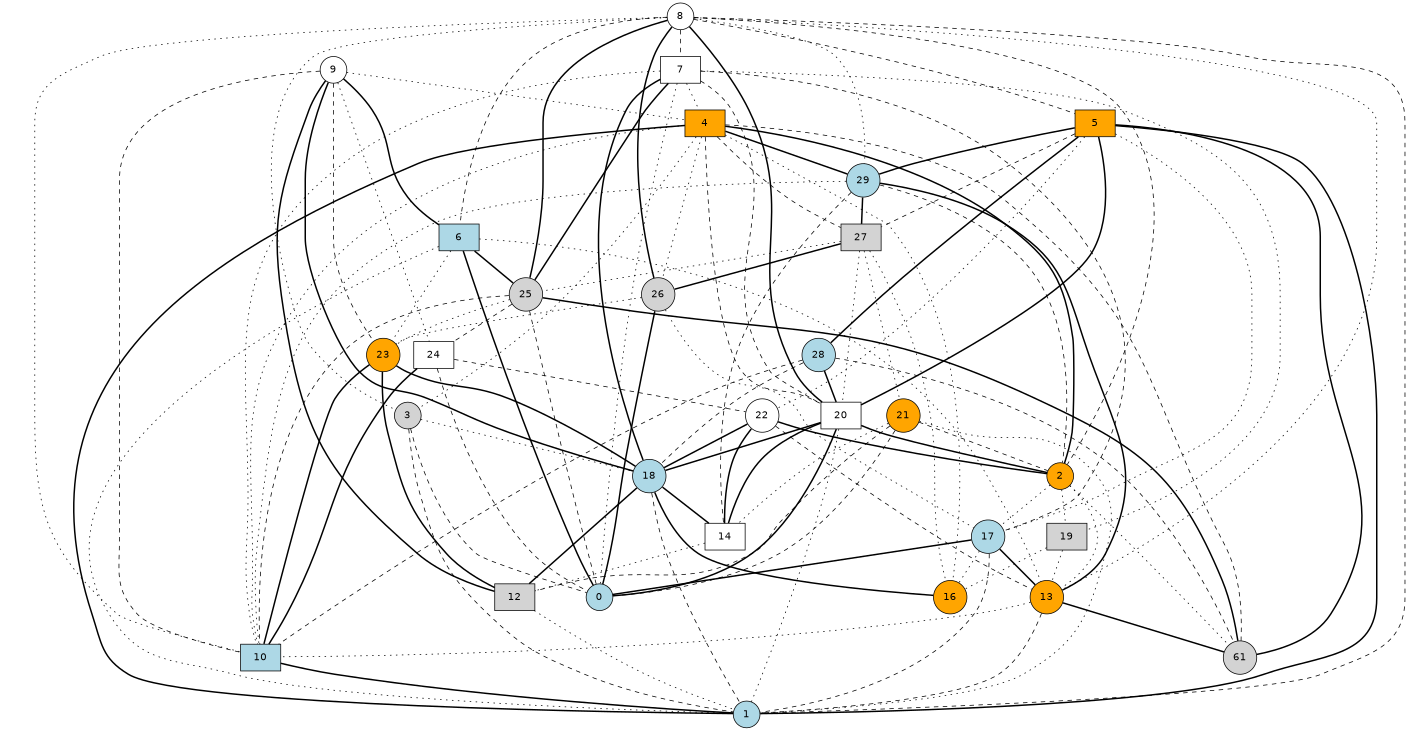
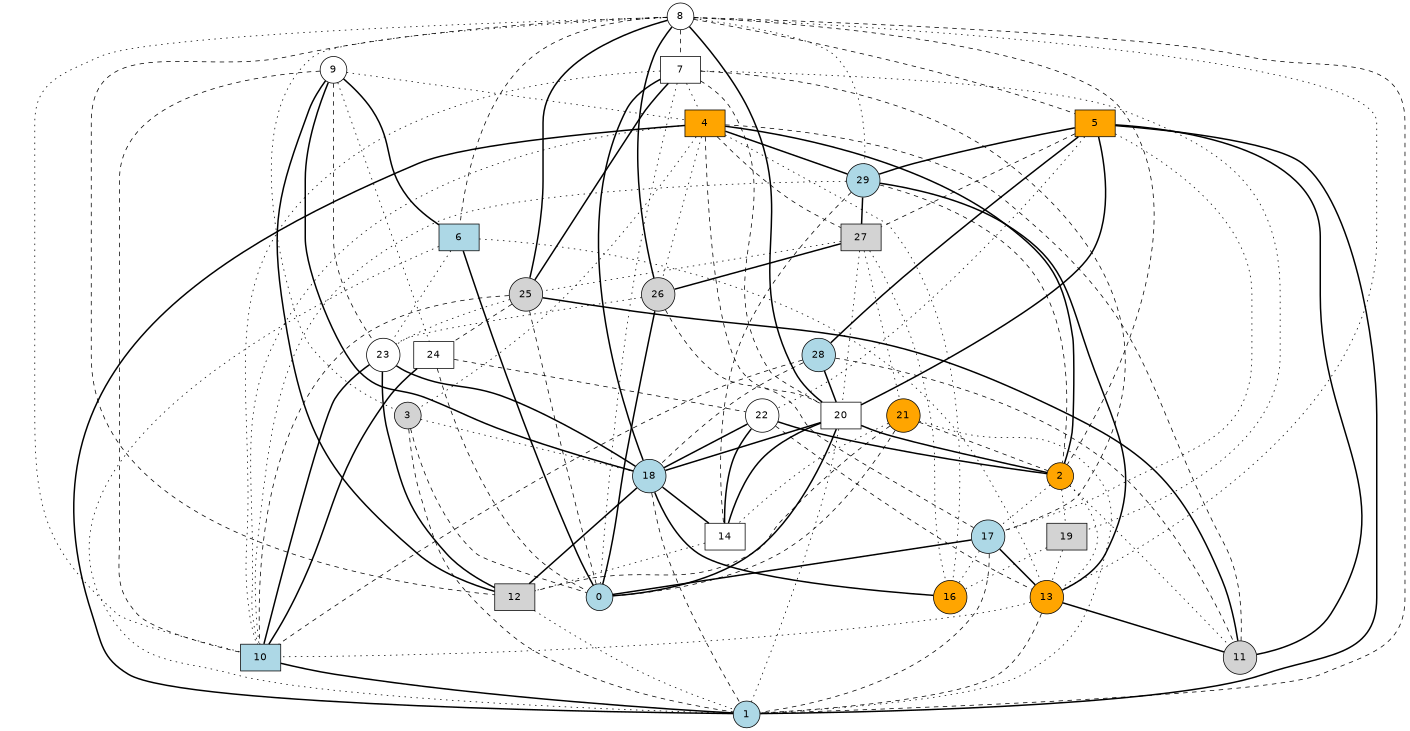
none -> (91, 186)
(494, 267) -> none
(383, 355) -> (383, 355)
(803, 419) -> (803, 419)
(1240, 658) -> (1240, 658)
